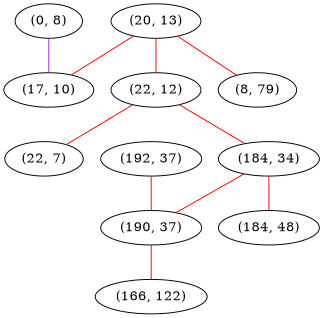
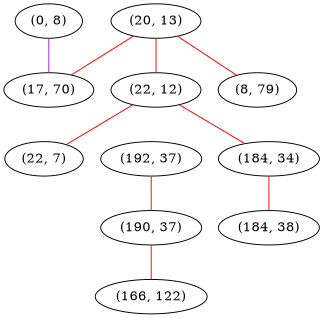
(49, 90) -> (49, 90)
(210, 193) -> none
(269, 228) -> (269, 228)
